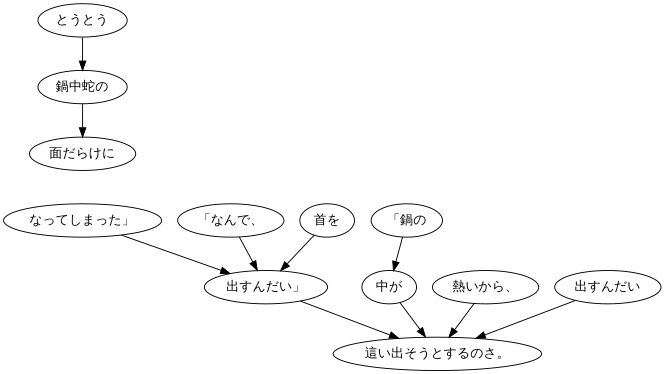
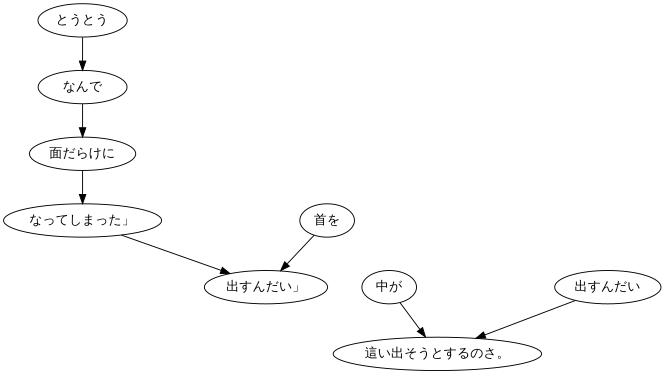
(83, 87) -> (83, 87)
none -> (83, 183)
(231, 220) -> none
(407, 220) -> none
(486, 287) -> none
(345, 318) -> none
